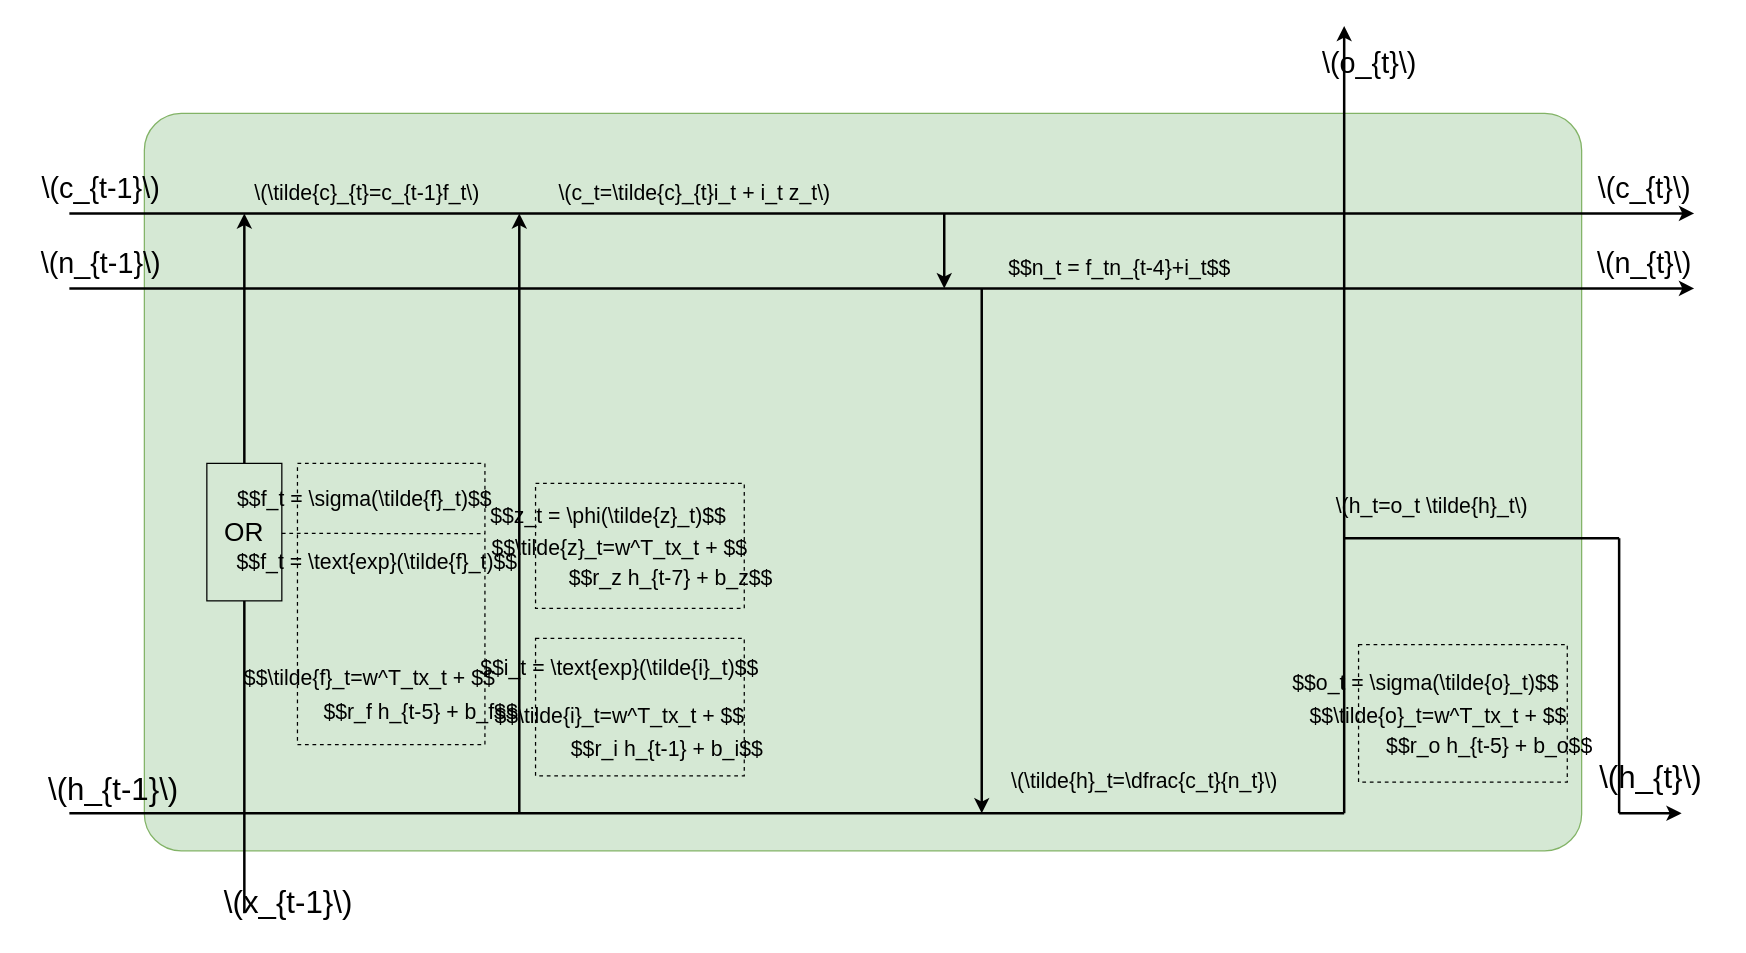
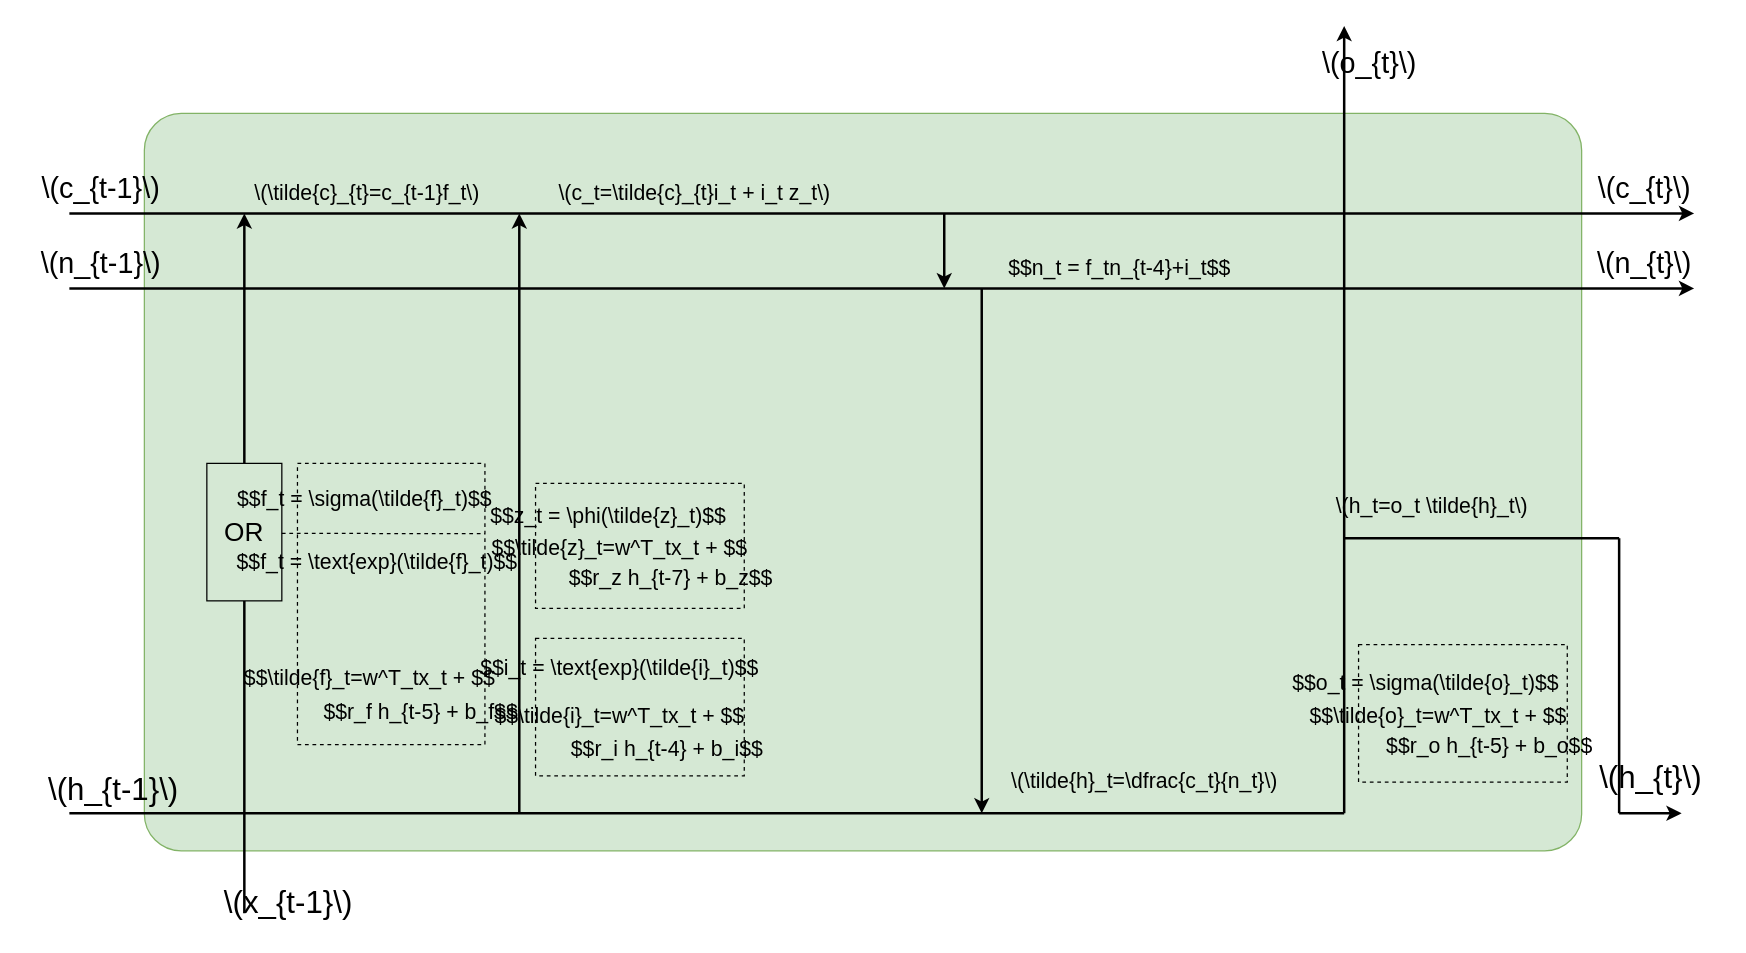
(668, 751) -> (668, 751)
